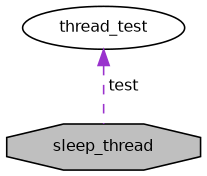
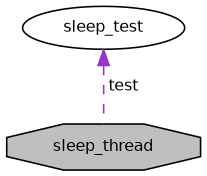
(104, 28) -> (104, 28)
